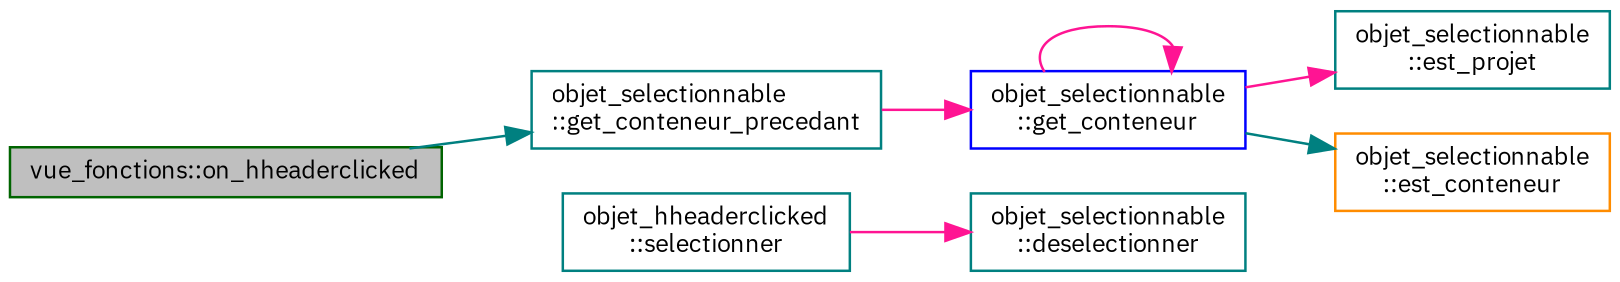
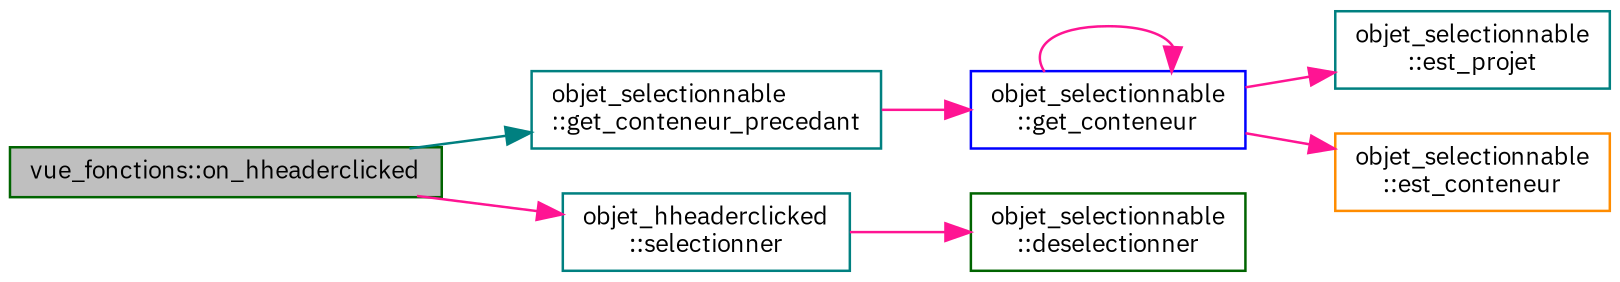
(1278, 139) -> (1278, 139)
none -> (477, 204)
(1108, 232) -> (1108, 232)
